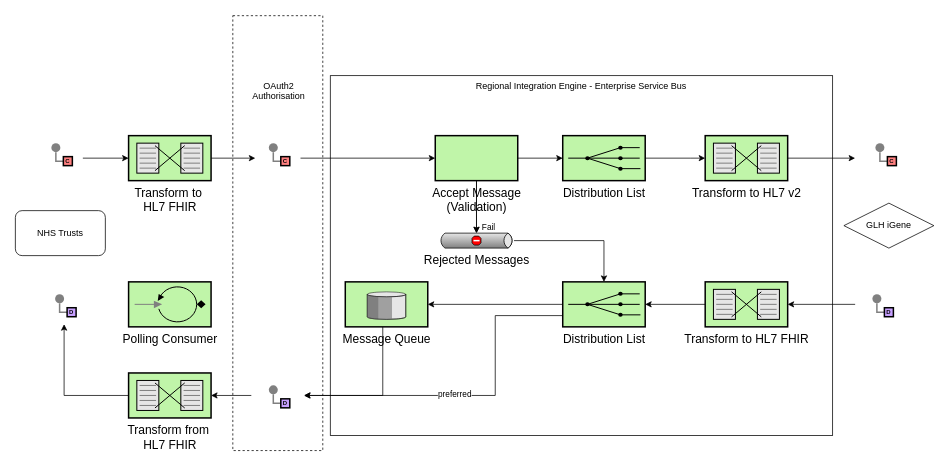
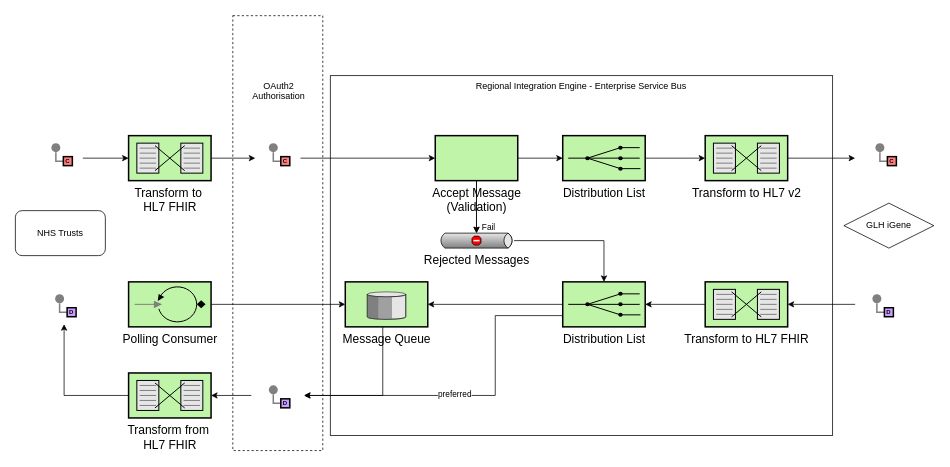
none -> (275, 304)
